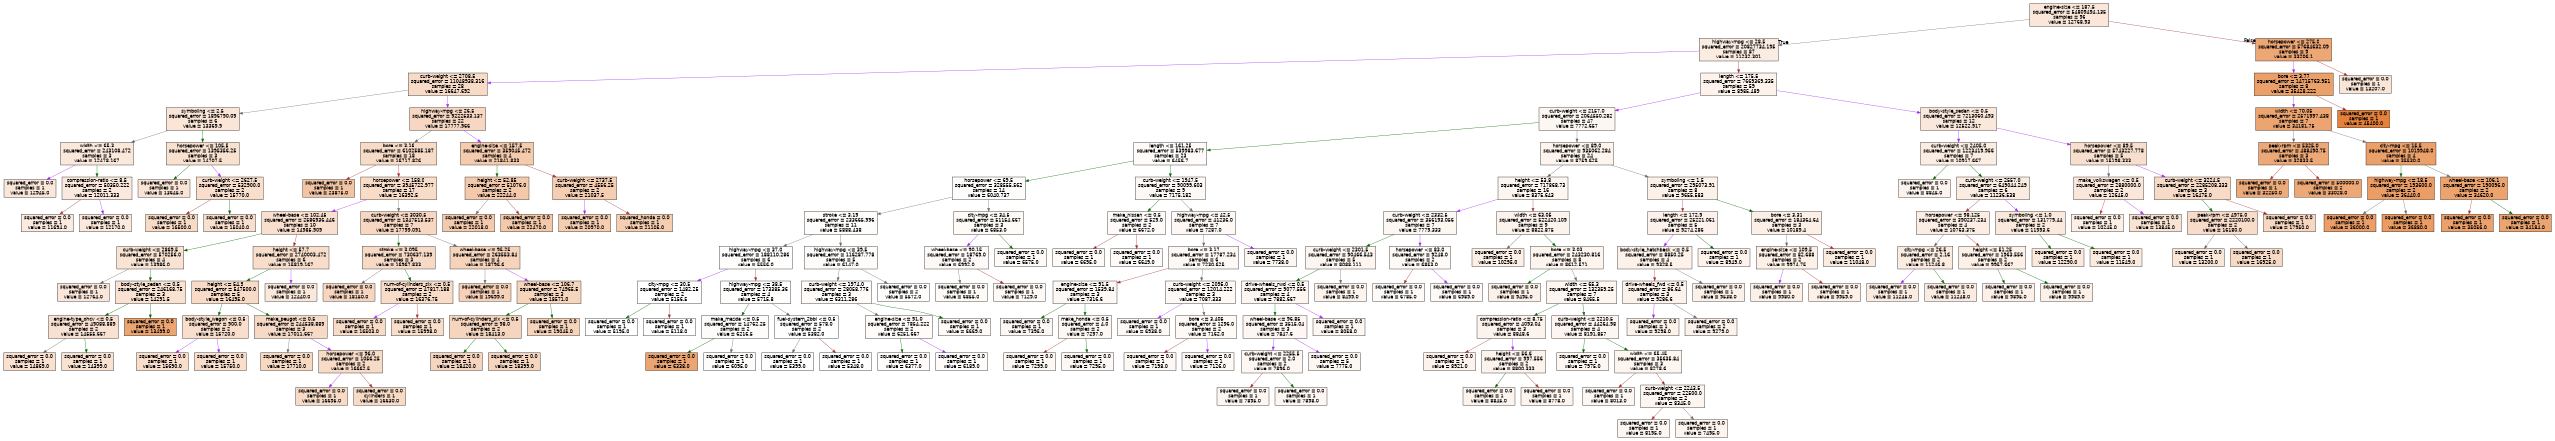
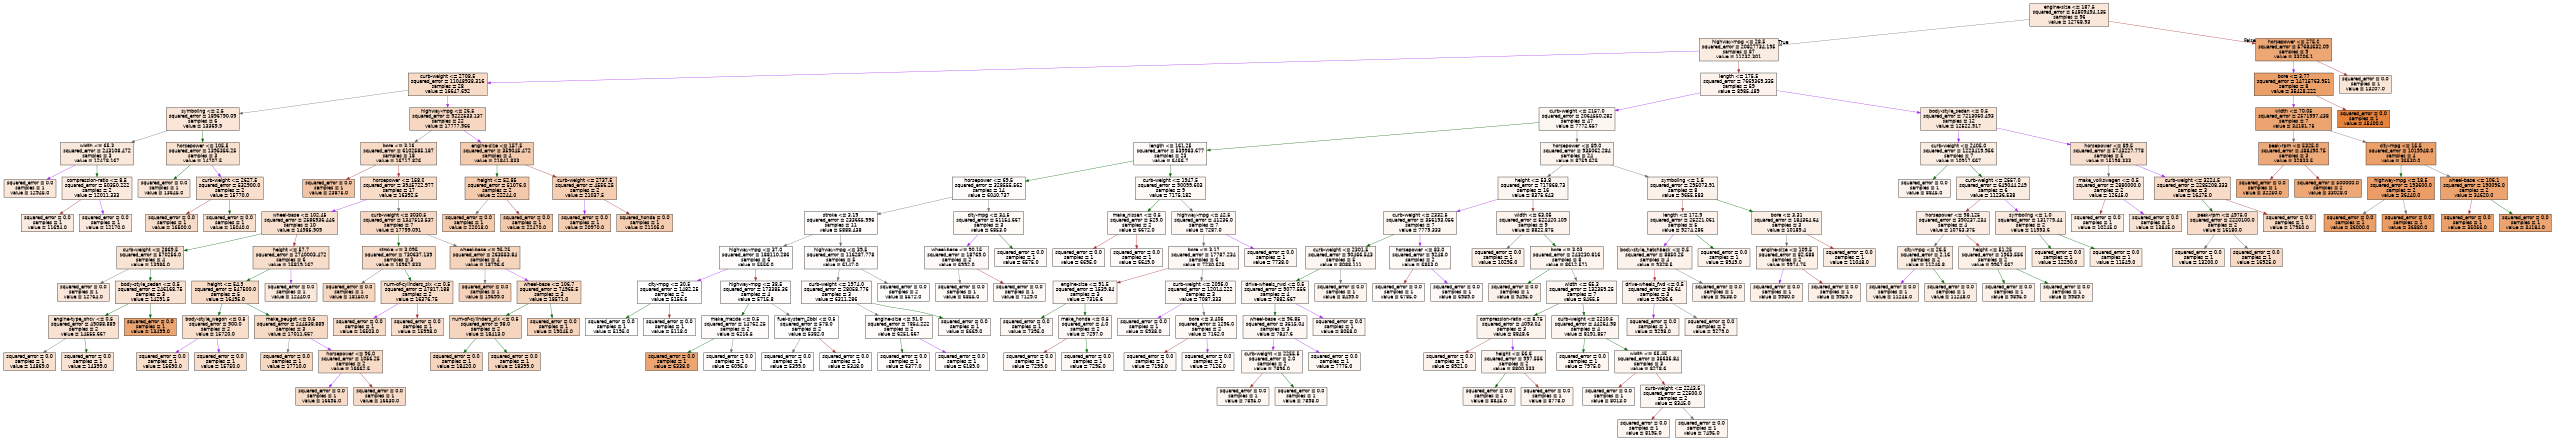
(1334, 362) -> (1334, 362)
(380, 396) -> (380, 396)
